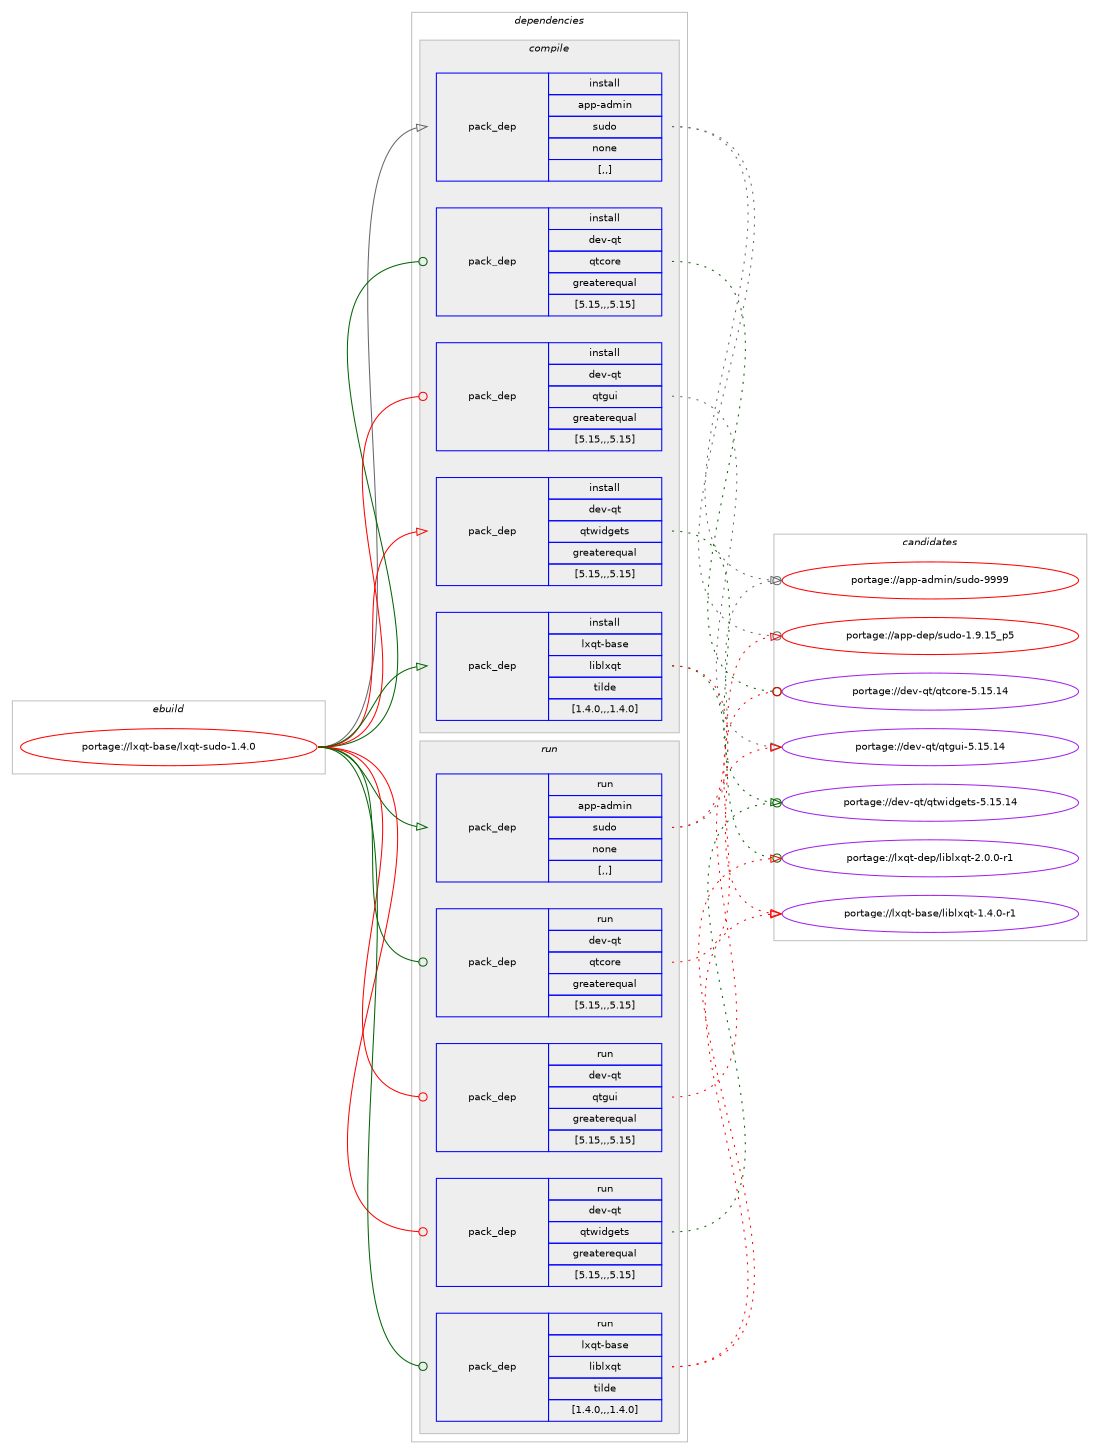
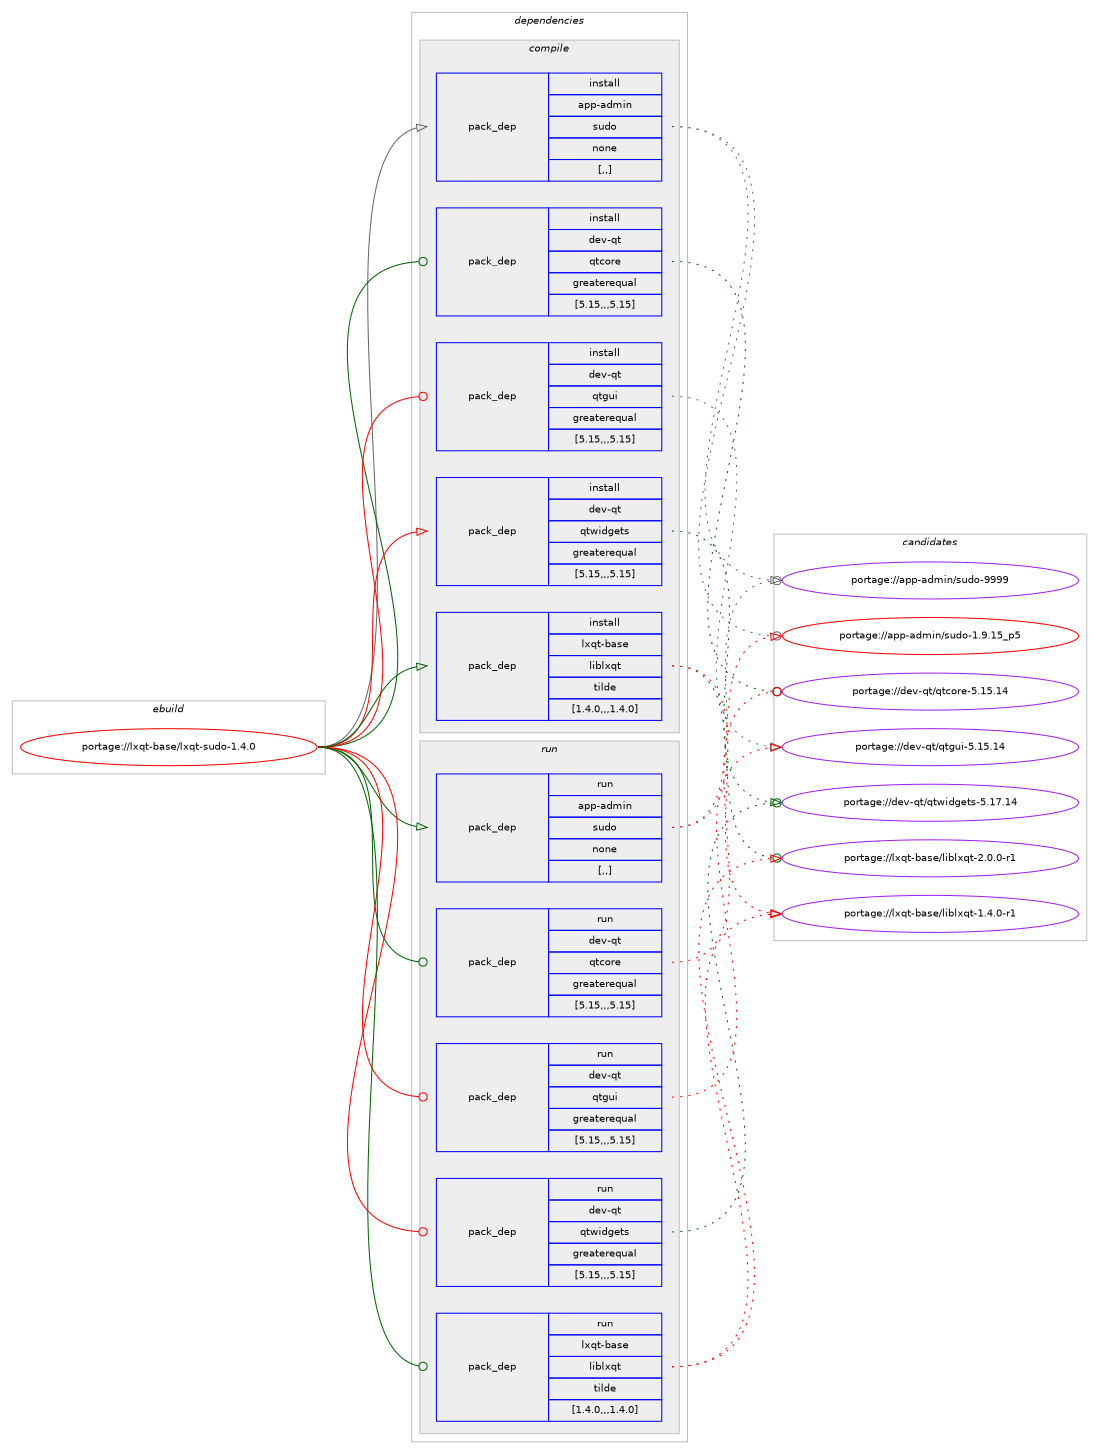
(930, 580) -> (930, 580)
(930, 636) -> (930, 636)
(930, 803) -> (930, 803)
(930, 858) -> (930, 858)
